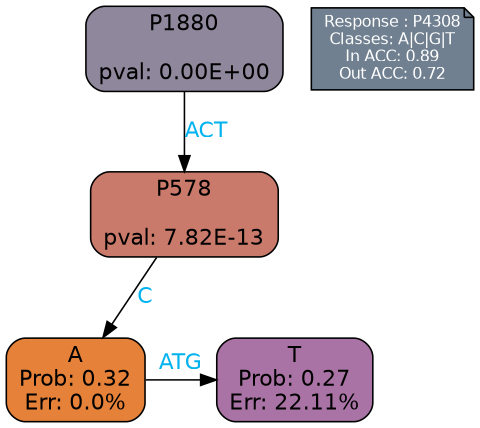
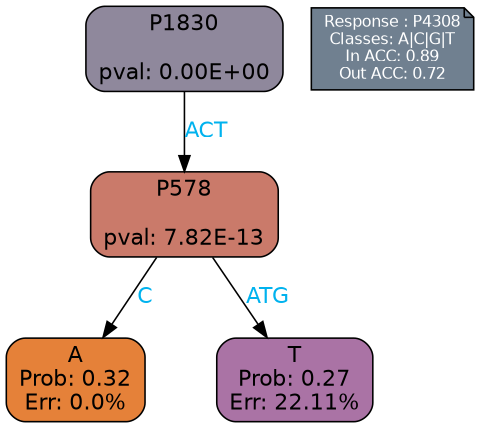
(184, 49) -> (184, 49)
(173, 380) -> (235, 291)
